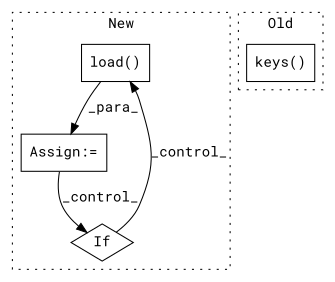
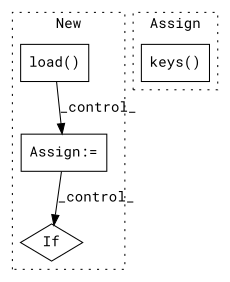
(281, 24) -> (175, 24)
(114, 108) -> (99, 108)
(151, 166) -> none
